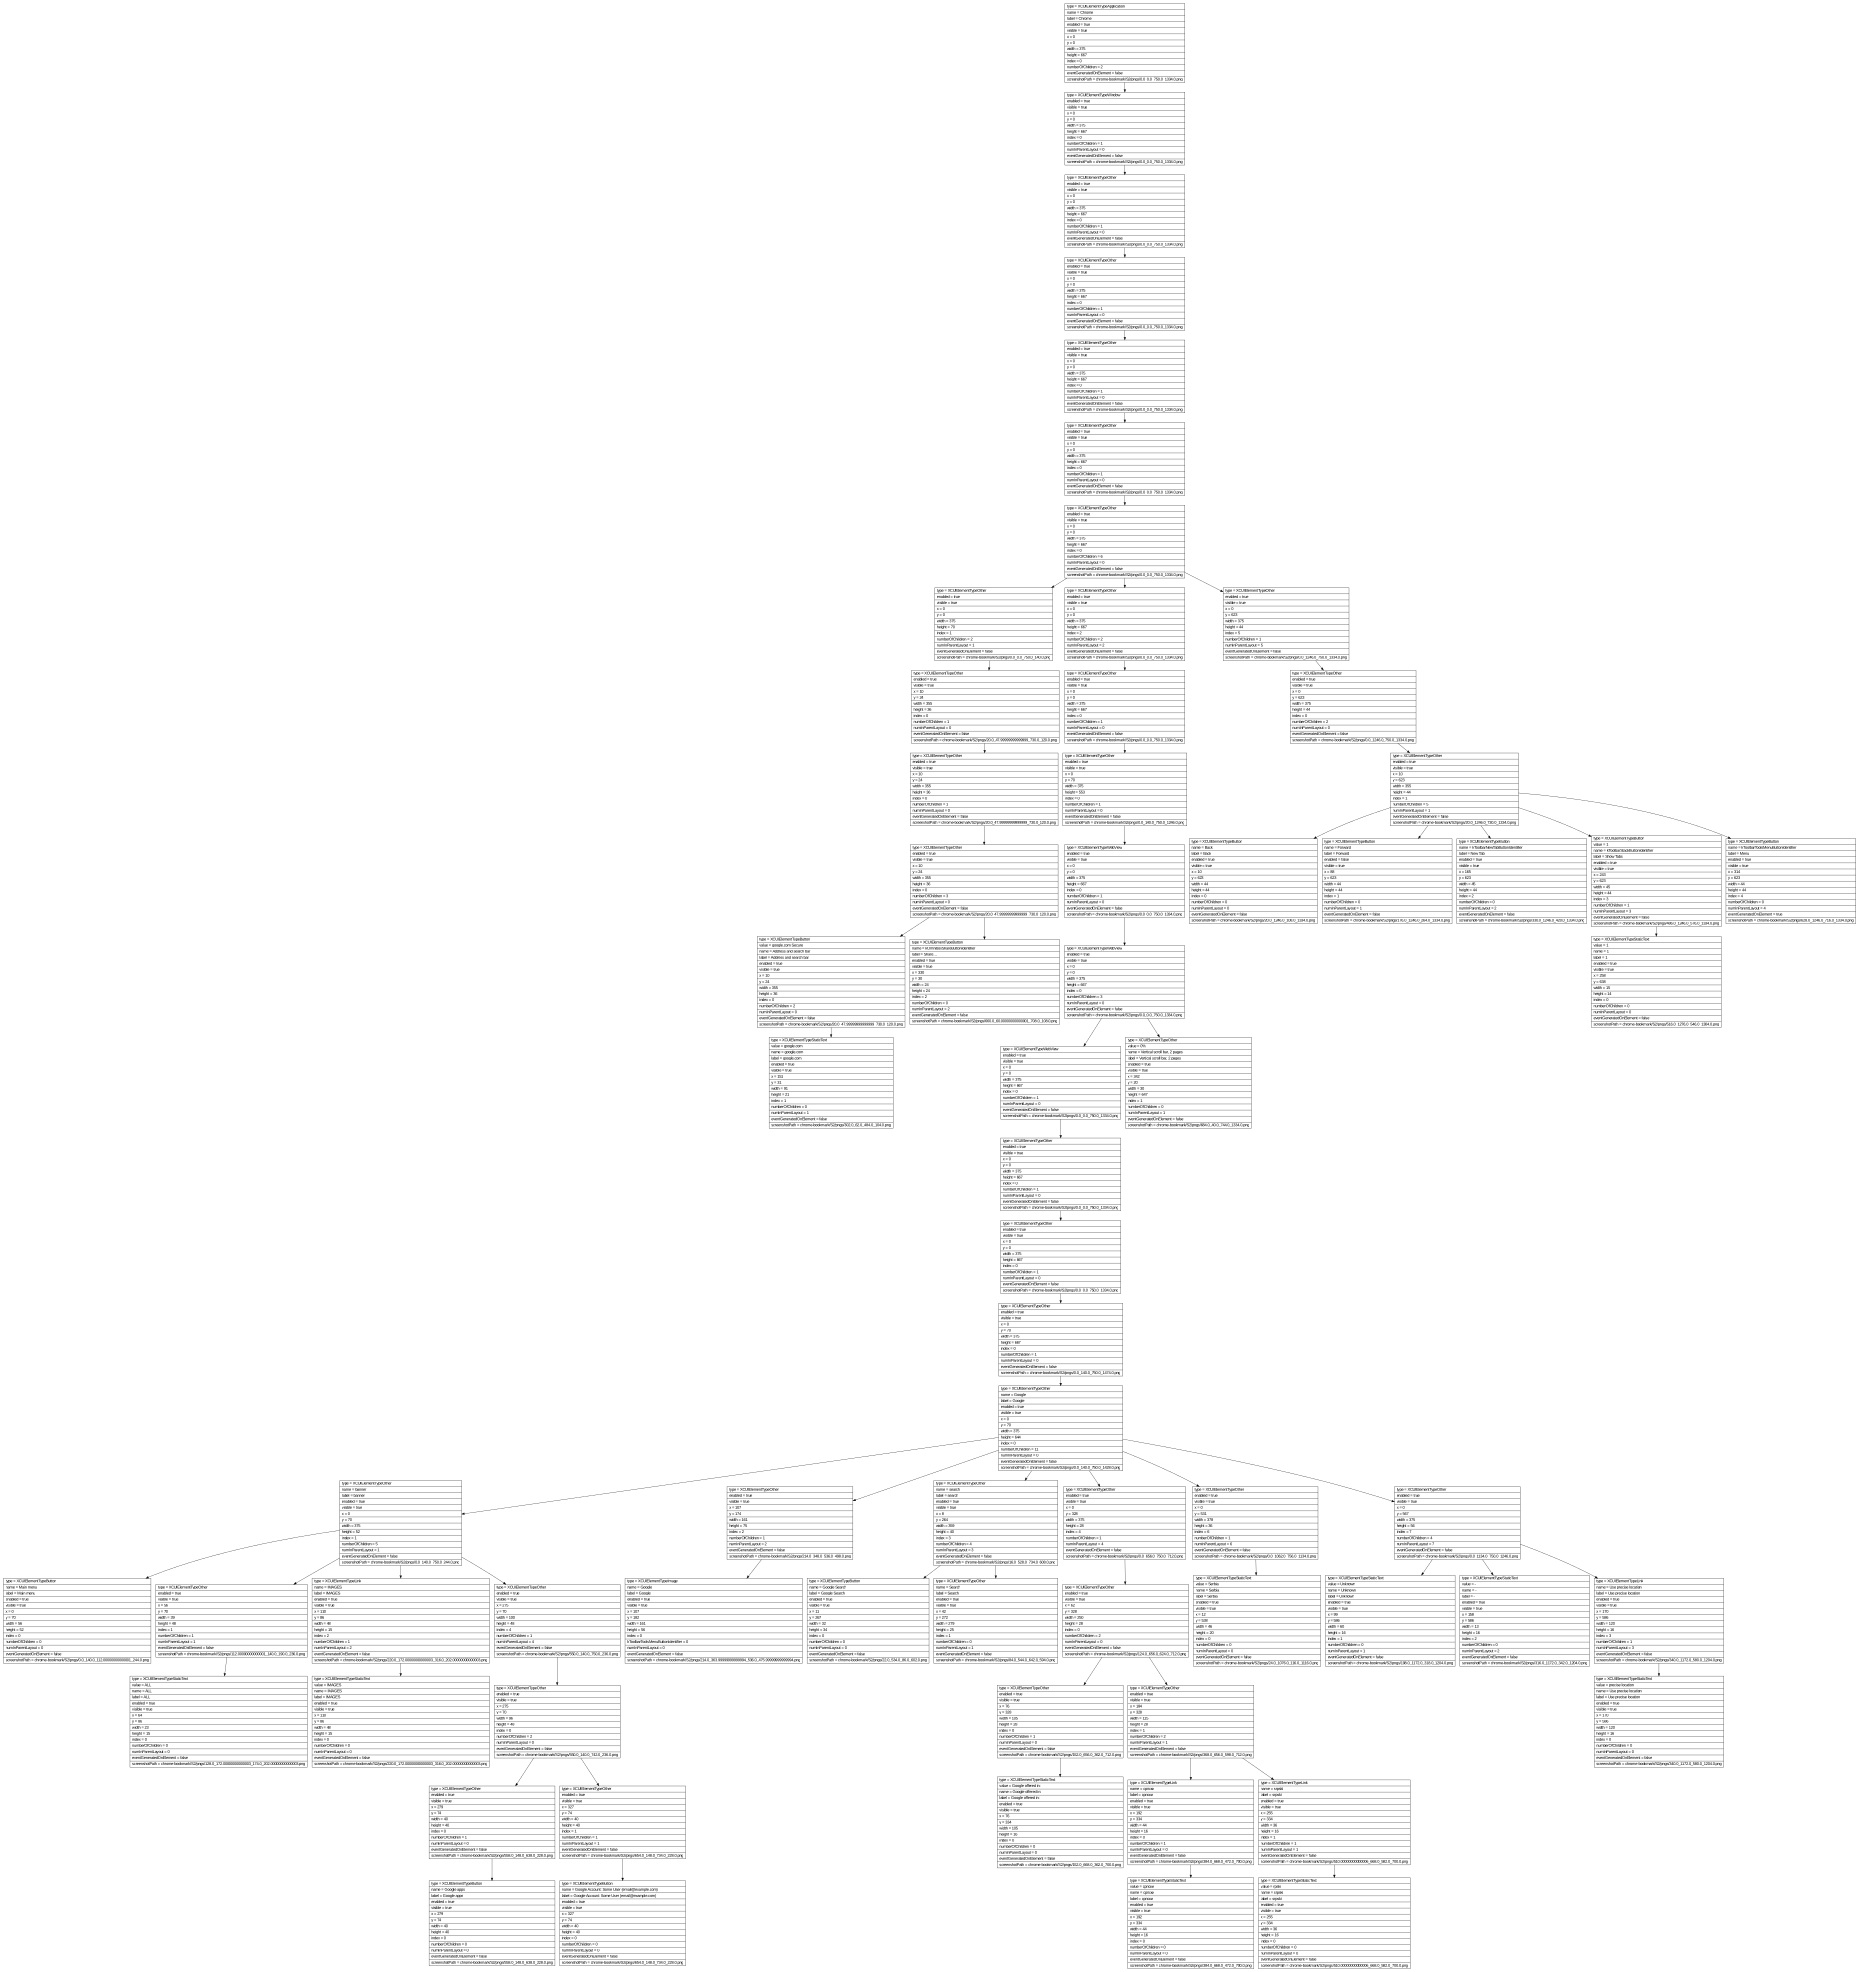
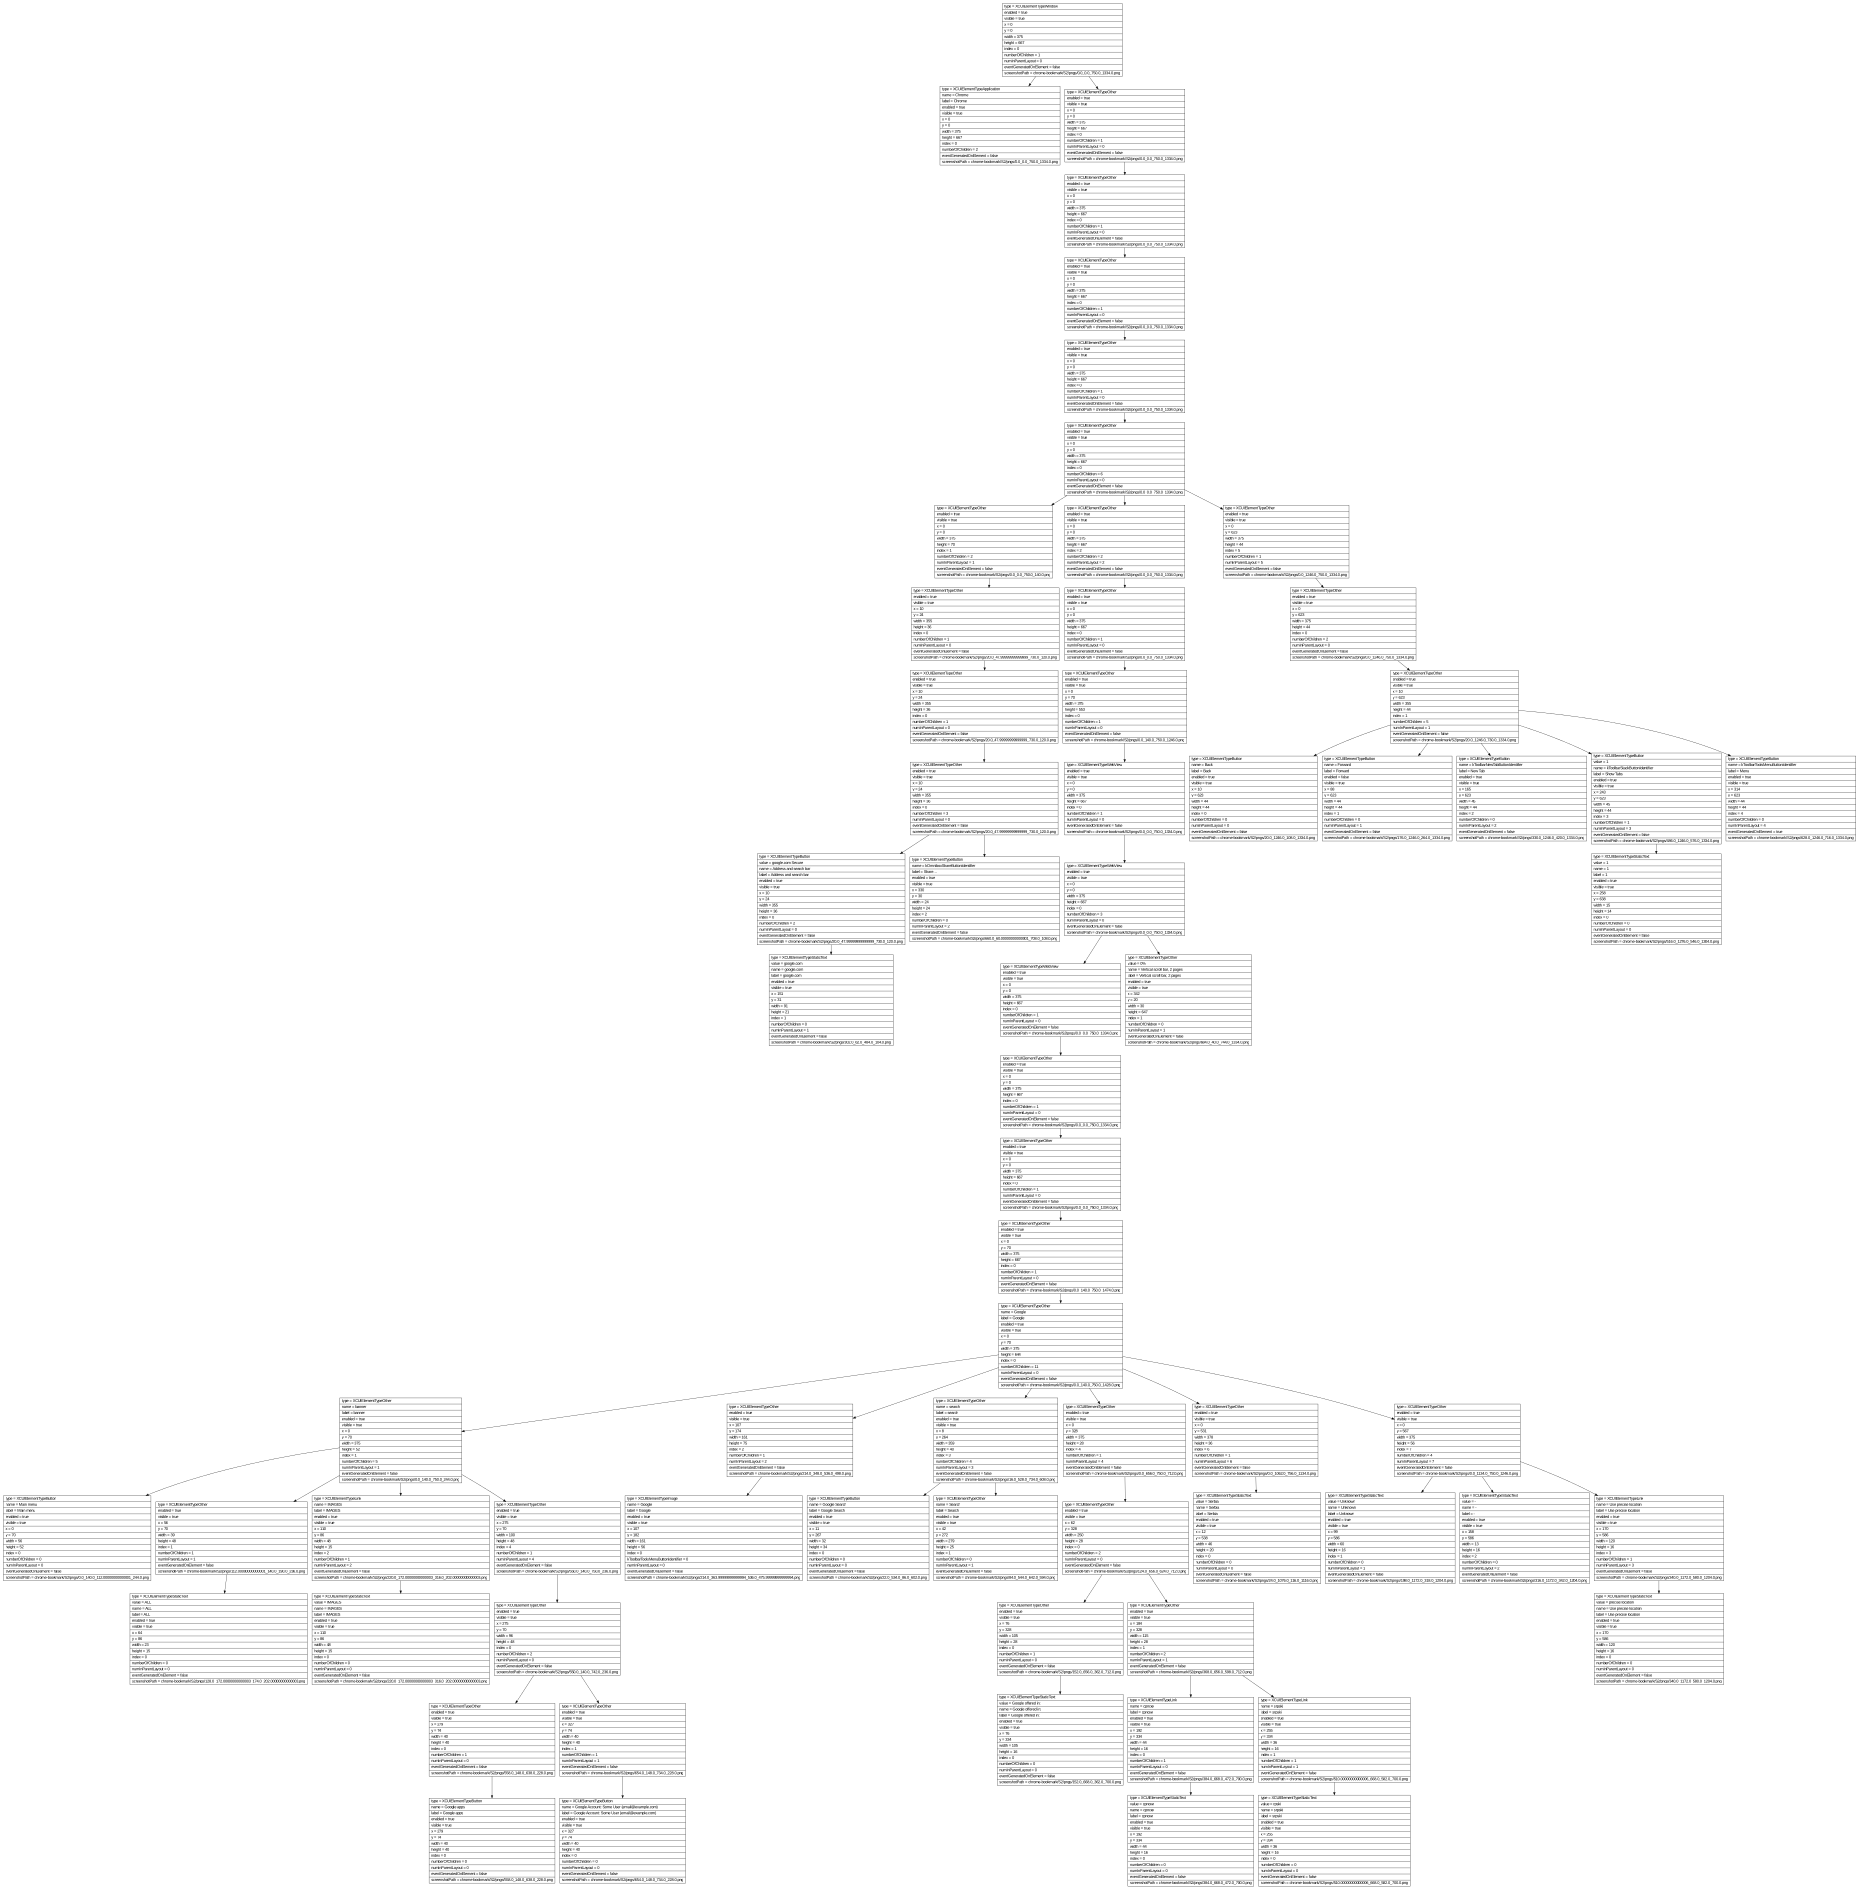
(1125, 86) -> (1033, 80)
